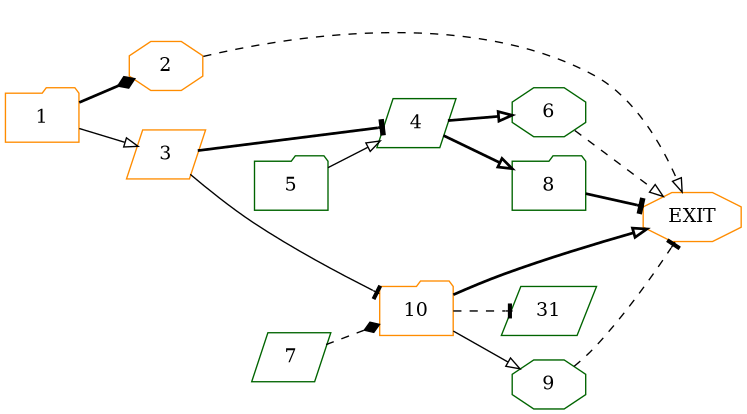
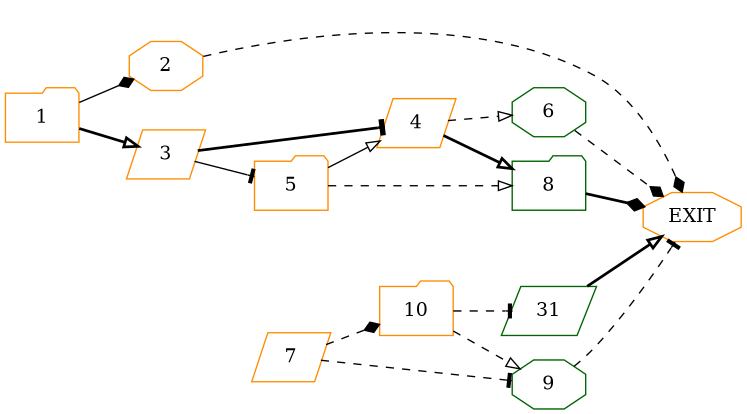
(468, 38) -> (468, 38)
(99, 94) -> (99, 94)
(473, 118) -> (473, 118)
(416, 123) -> (416, 123)
(102, 135) -> (102, 135)
(612, 159) -> (612, 159)
(291, 186) -> (291, 186)
none -> (413, 186)
(611, 199) -> (611, 199)
(278, 238) -> (221, 168)
(542, 261) -> (619, 265)
(481, 347) -> (481, 347)
(291, 357) -> (291, 357)
none -> (413, 370)
